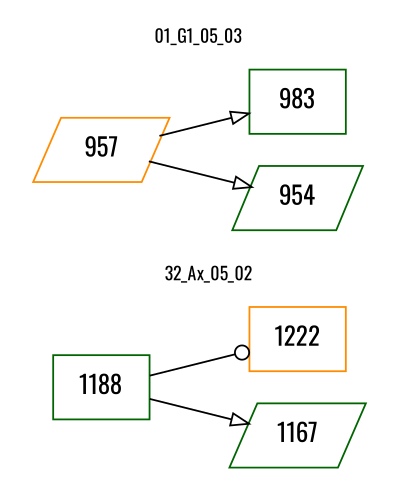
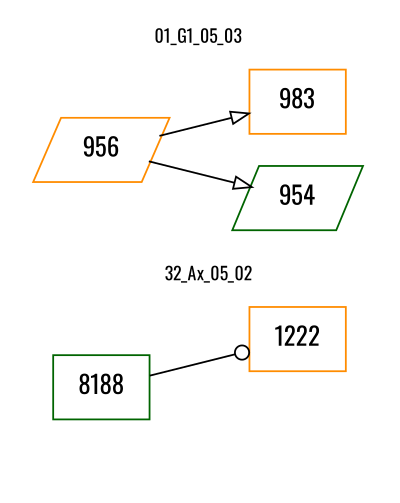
(298, 102) -> (298, 102)
(101, 150) -> (101, 150)
(101, 387) -> (101, 387)
(298, 435) -> none
